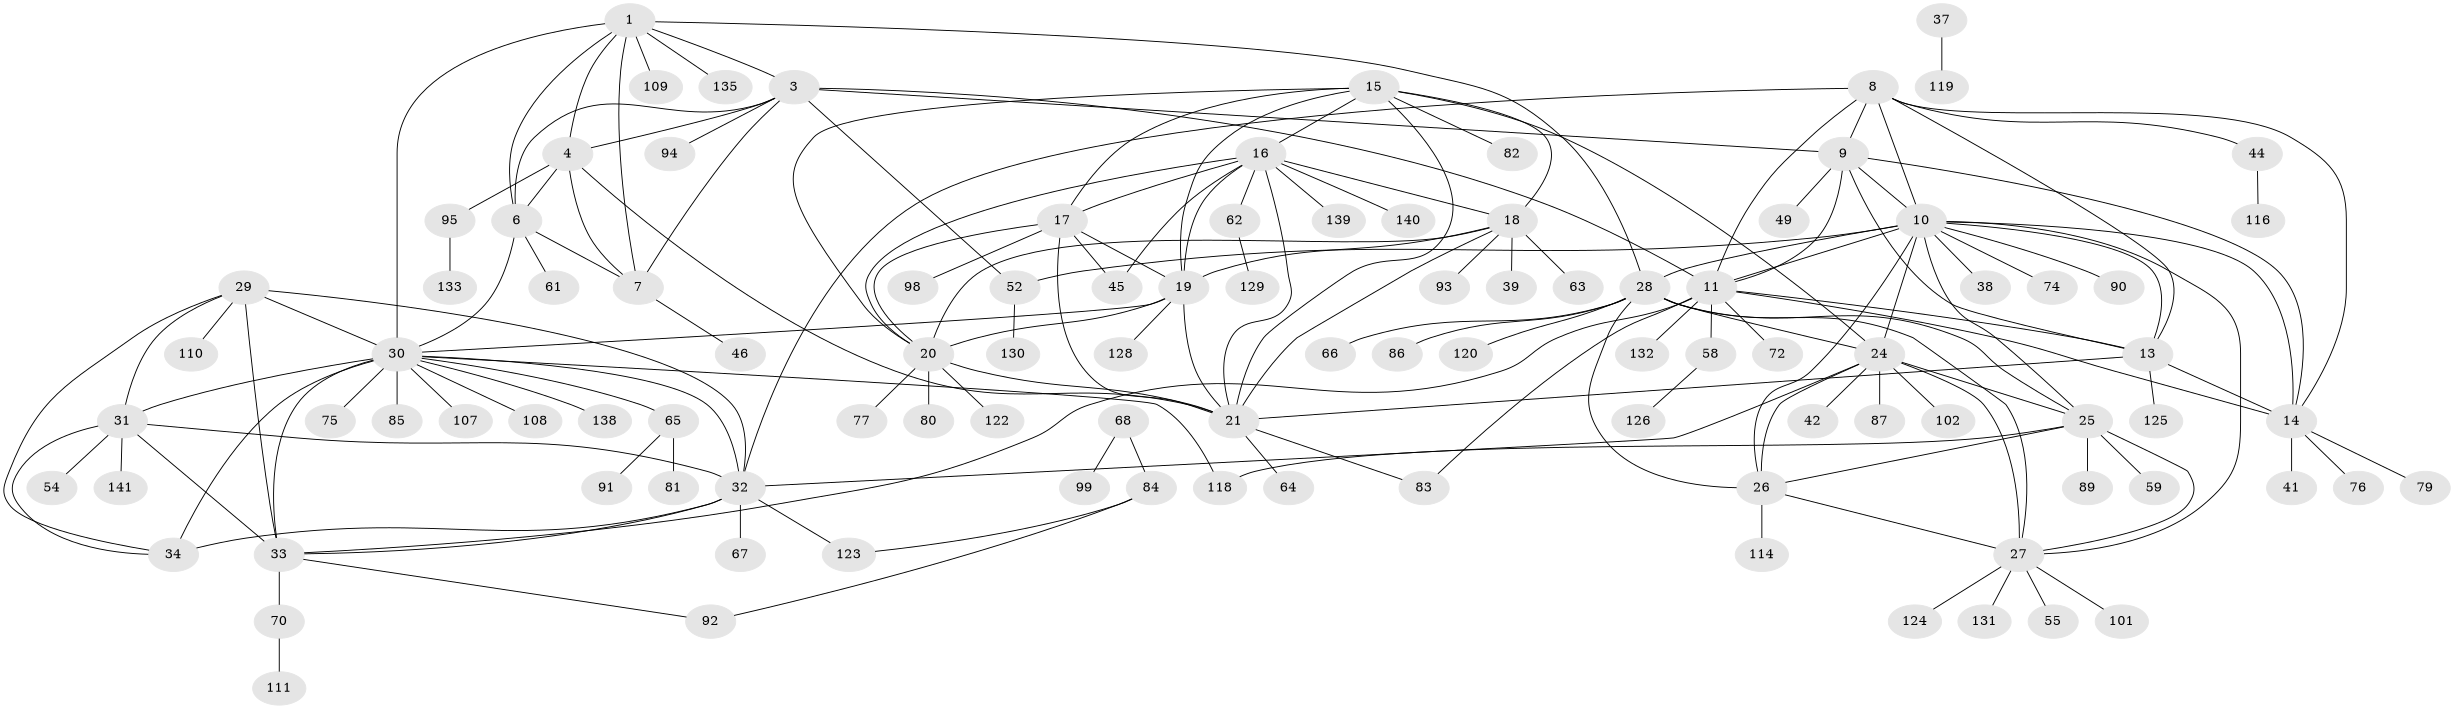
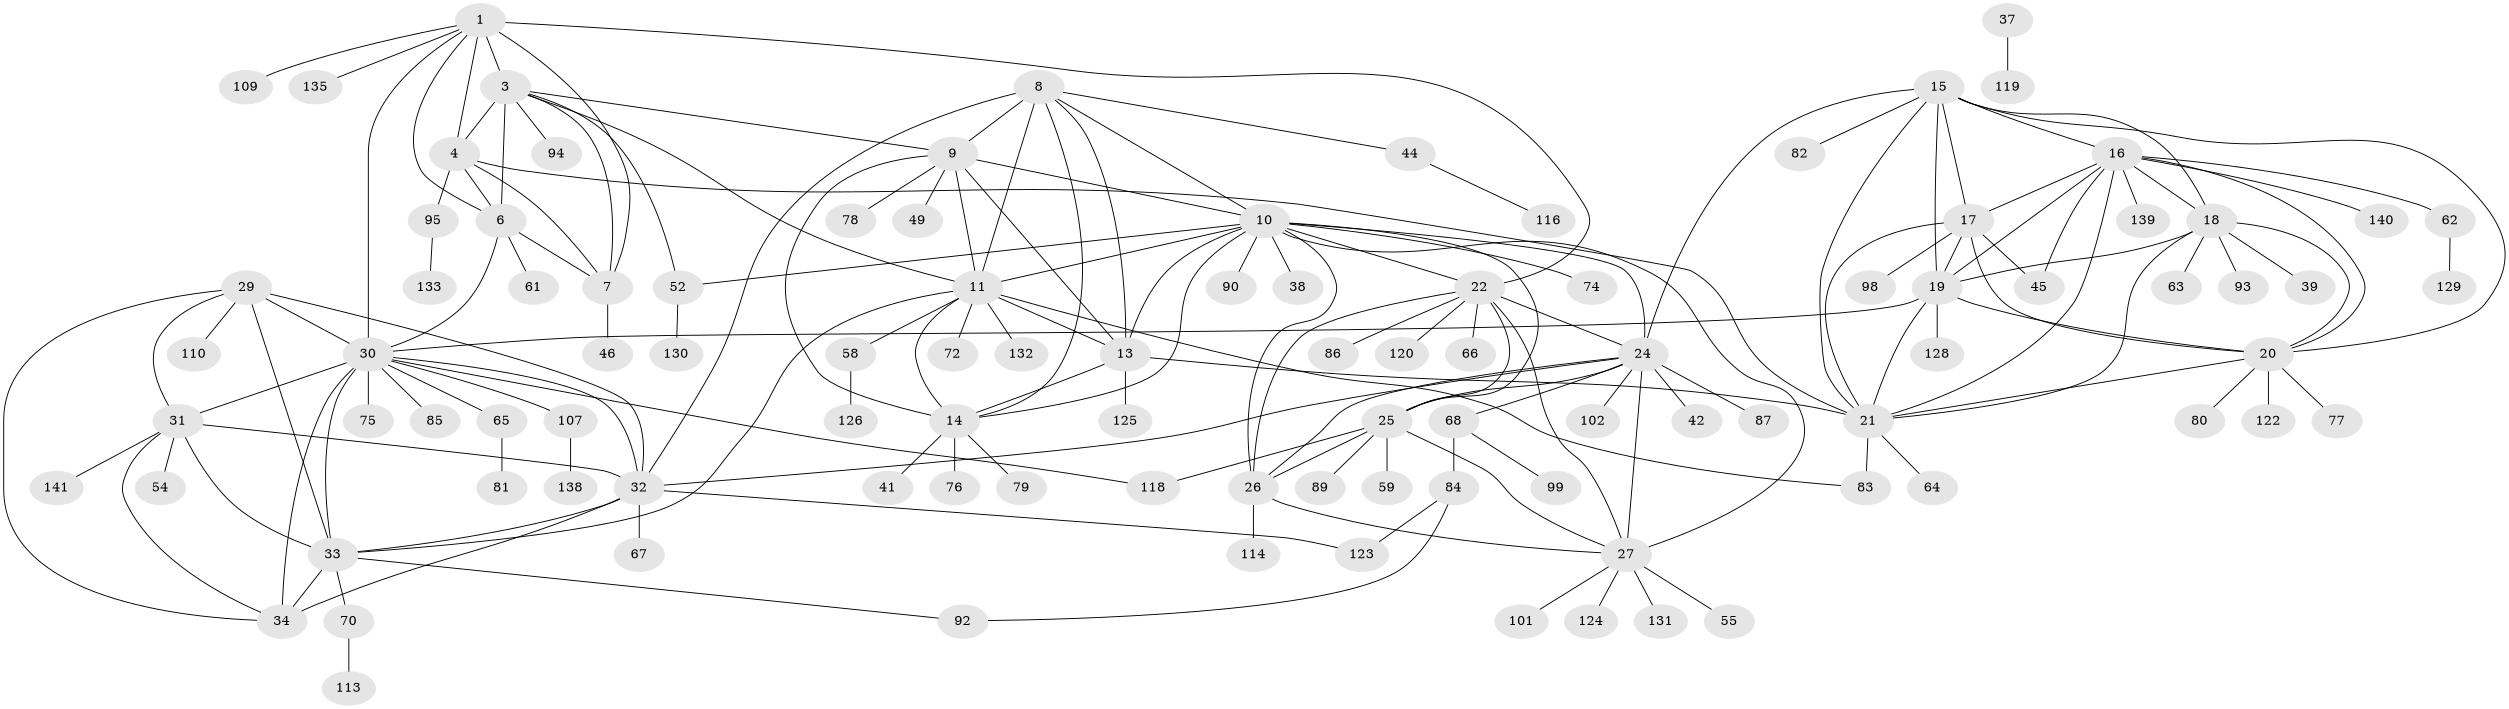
none -> (851, 221)
(1645, 288) -> (1480, 288)
(503, 383) -> (571, 455)
none -> (1550, 390)
(535, 421) -> none
(607, 488) -> none
none -> (308, 588)
(279, 688) -> (349, 688)
